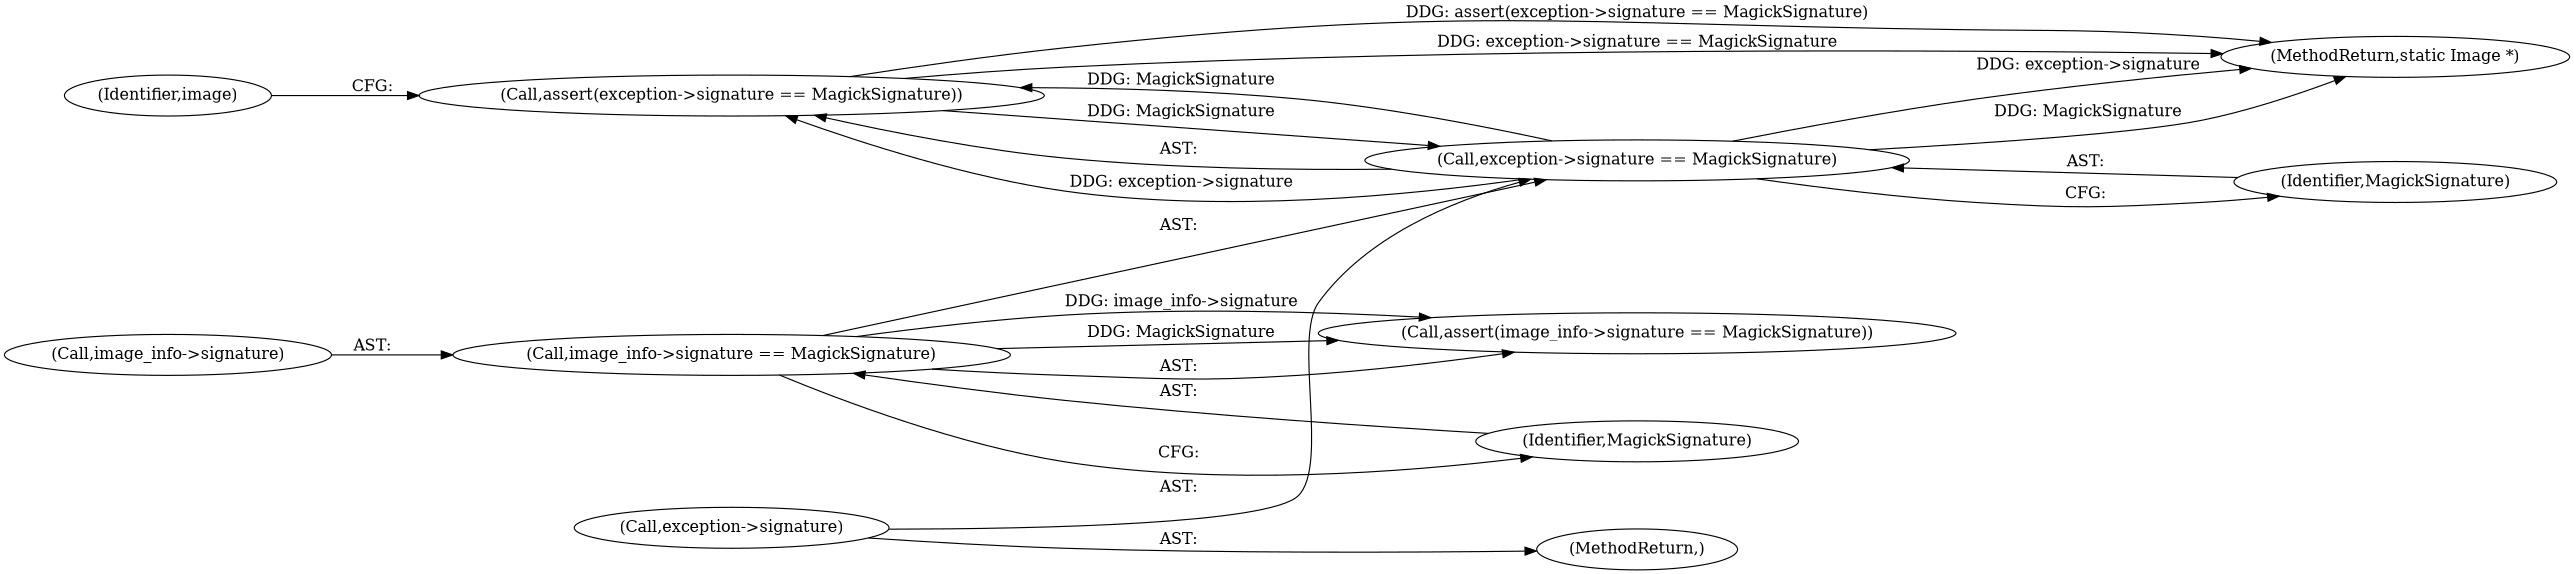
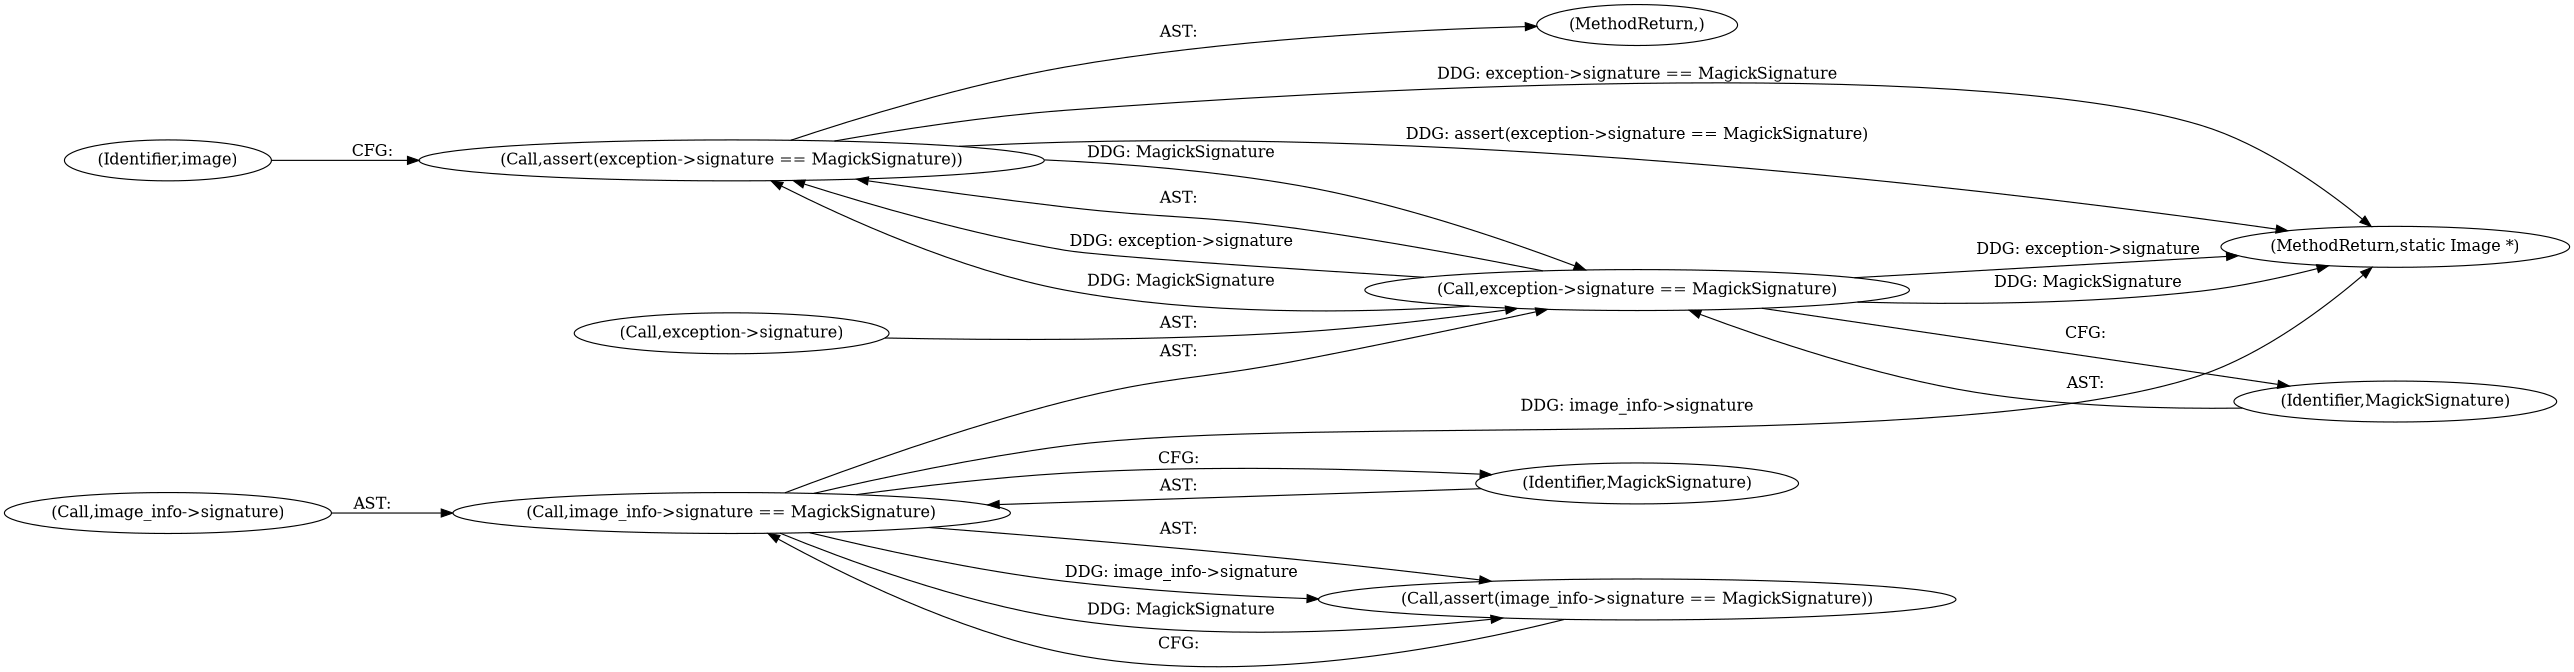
none -> (1602, 429)
(1196, 551) -> (1153, 54)
none -> (1161, 664)
